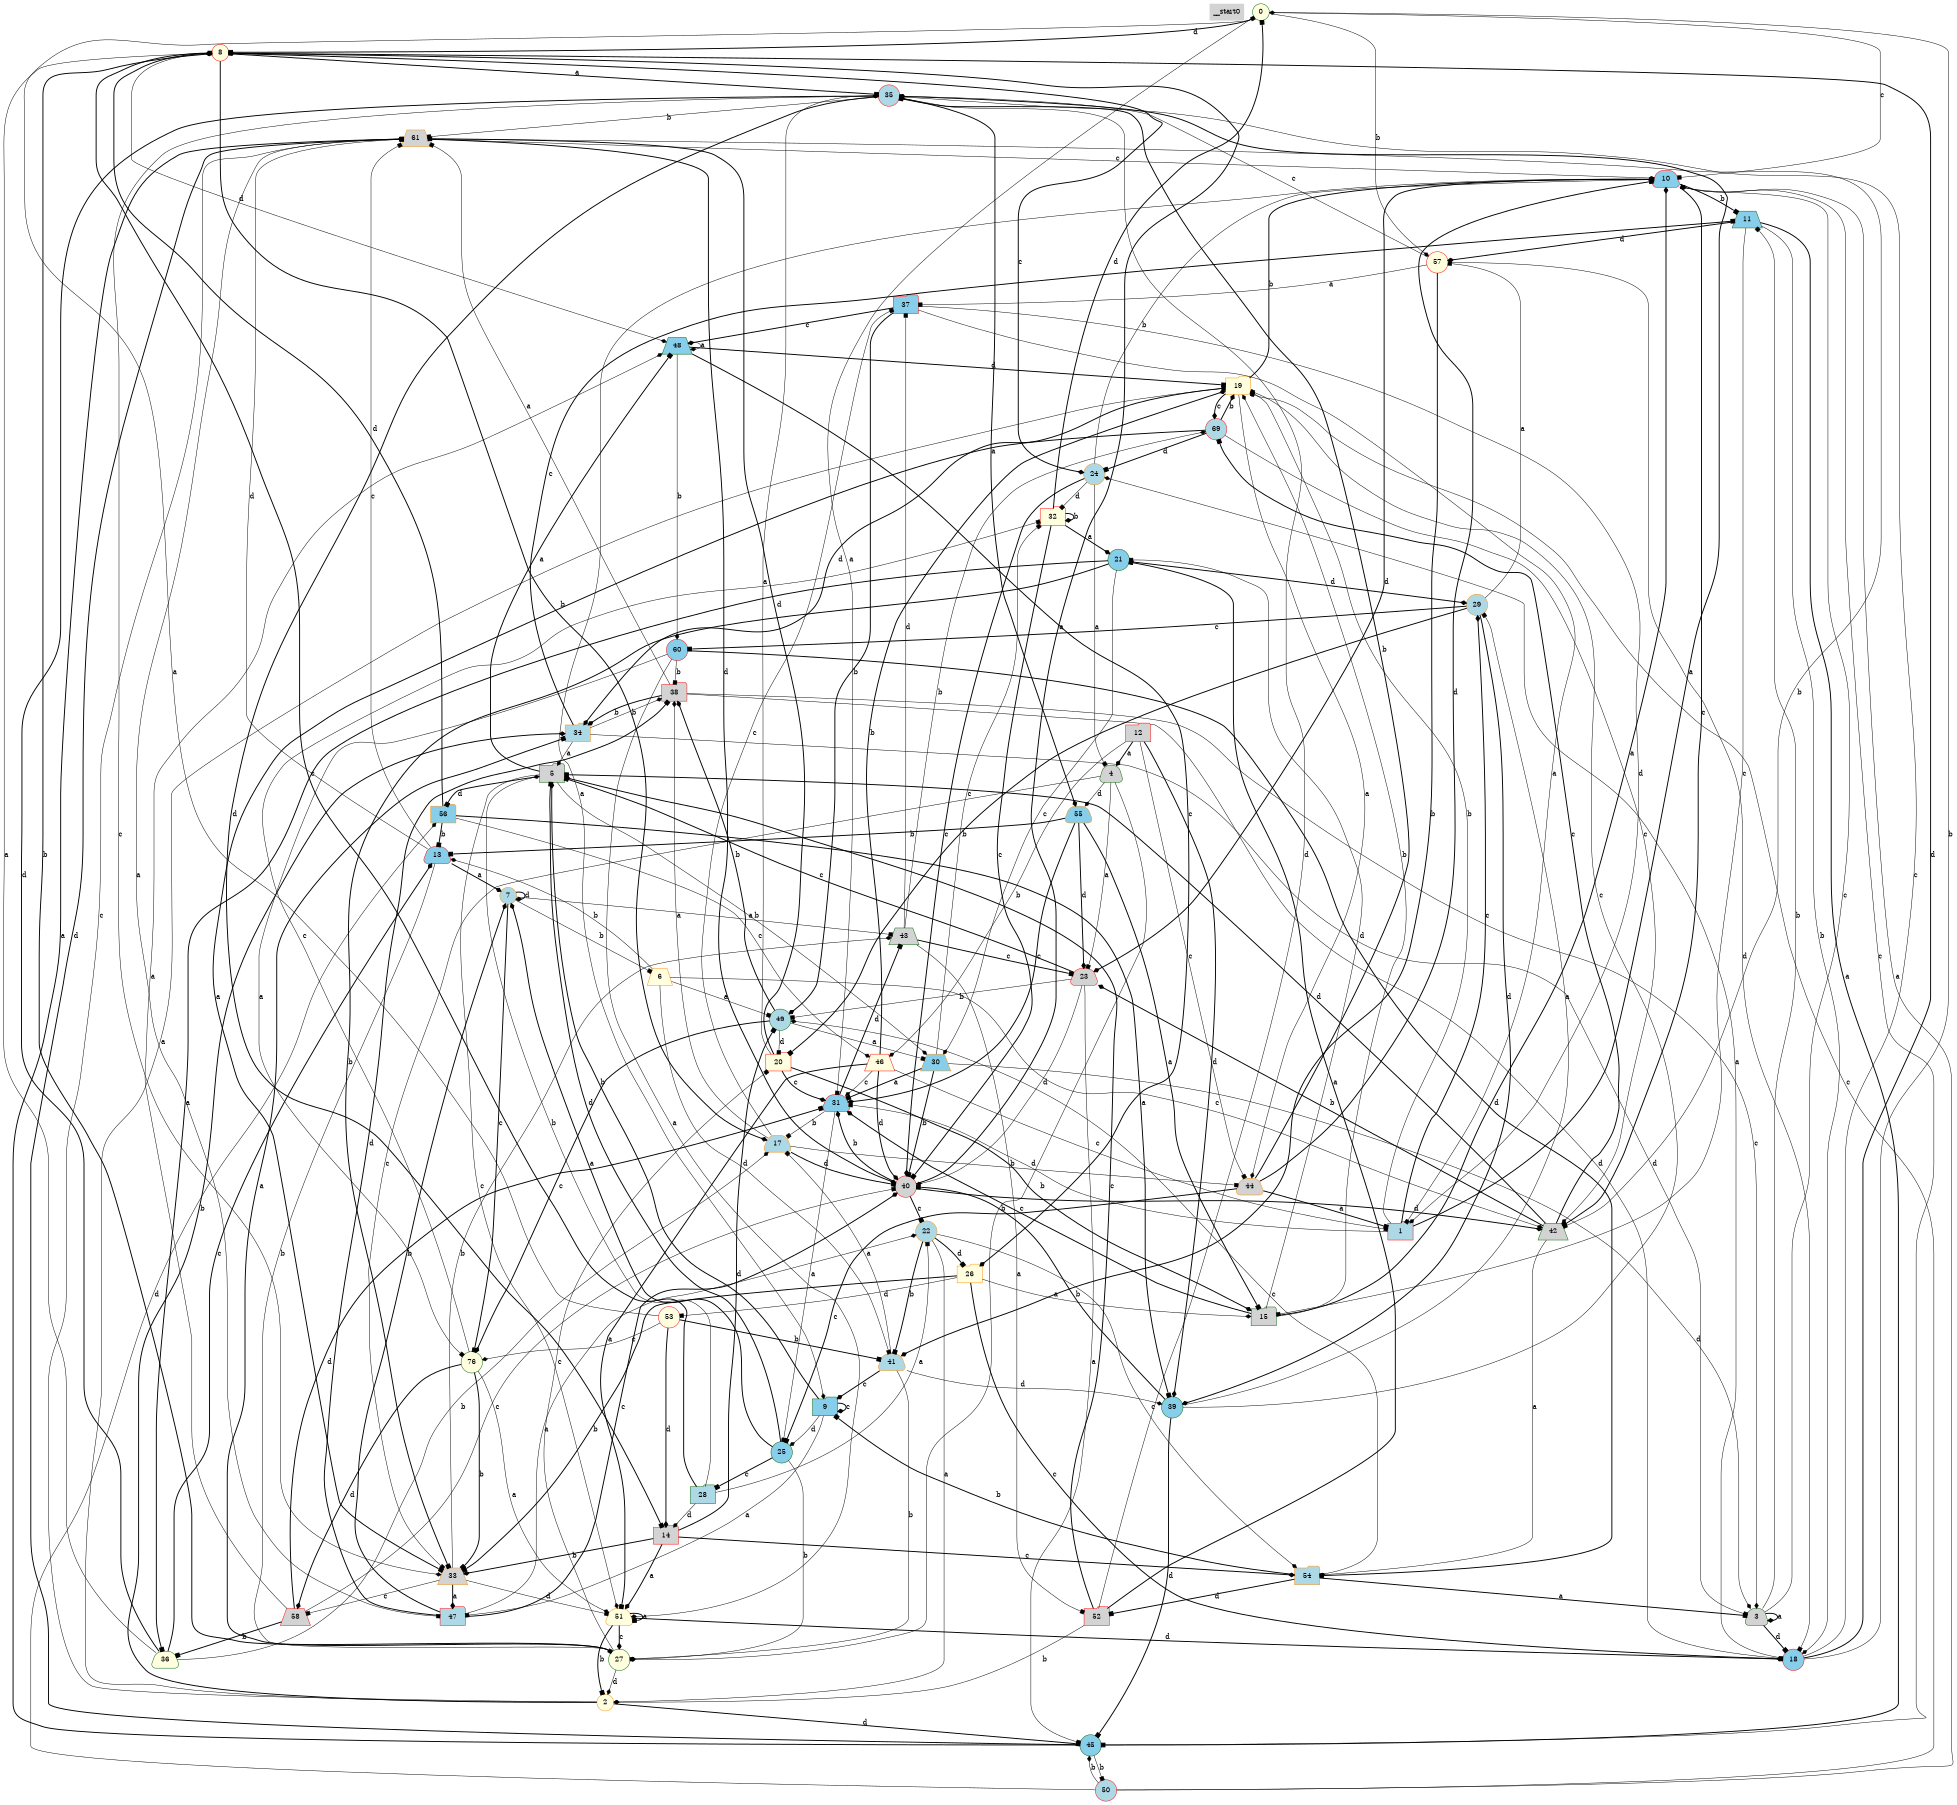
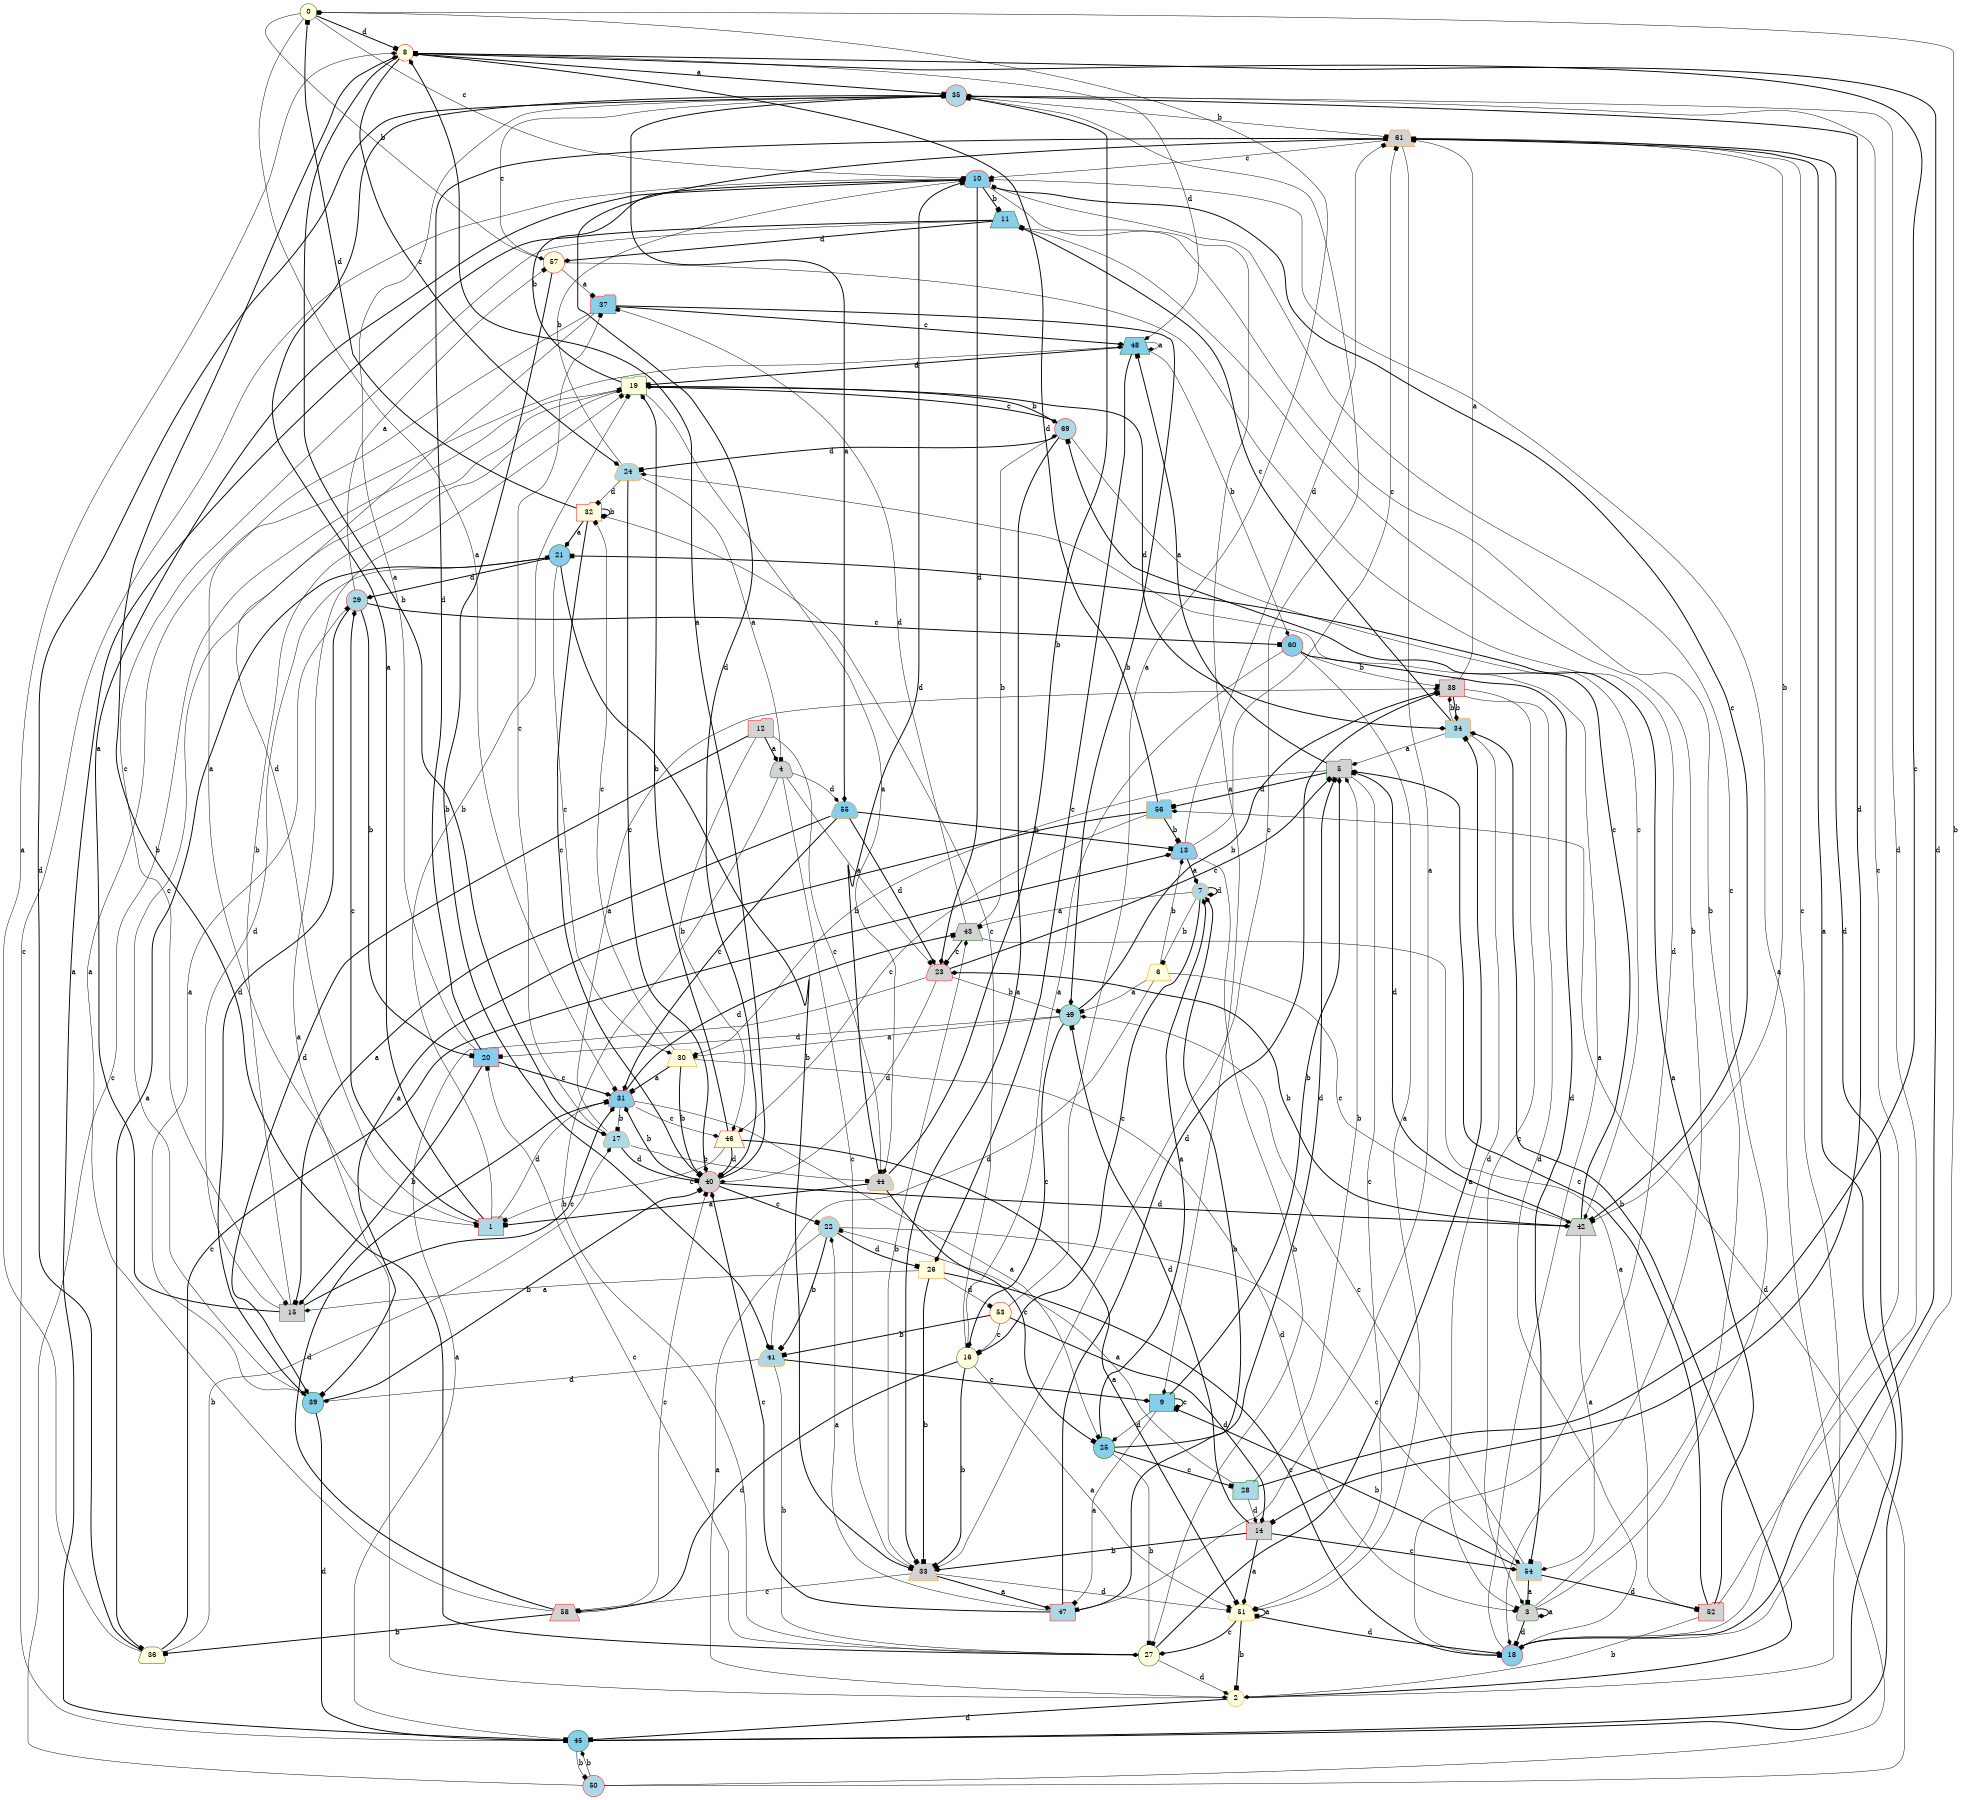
(1227, 12) -> none
(1238, 386) -> (634, 386)
(1094, 474) -> (628, 472)
(1477, 605) -> (357, 600)
(778, 1063) -> (486, 1058)
(936, 1063) -> (682, 1058)
(861, 1082) -> (673, 1124)
(860, 1245) -> none
(472, 1362) -> (967, 1358)
